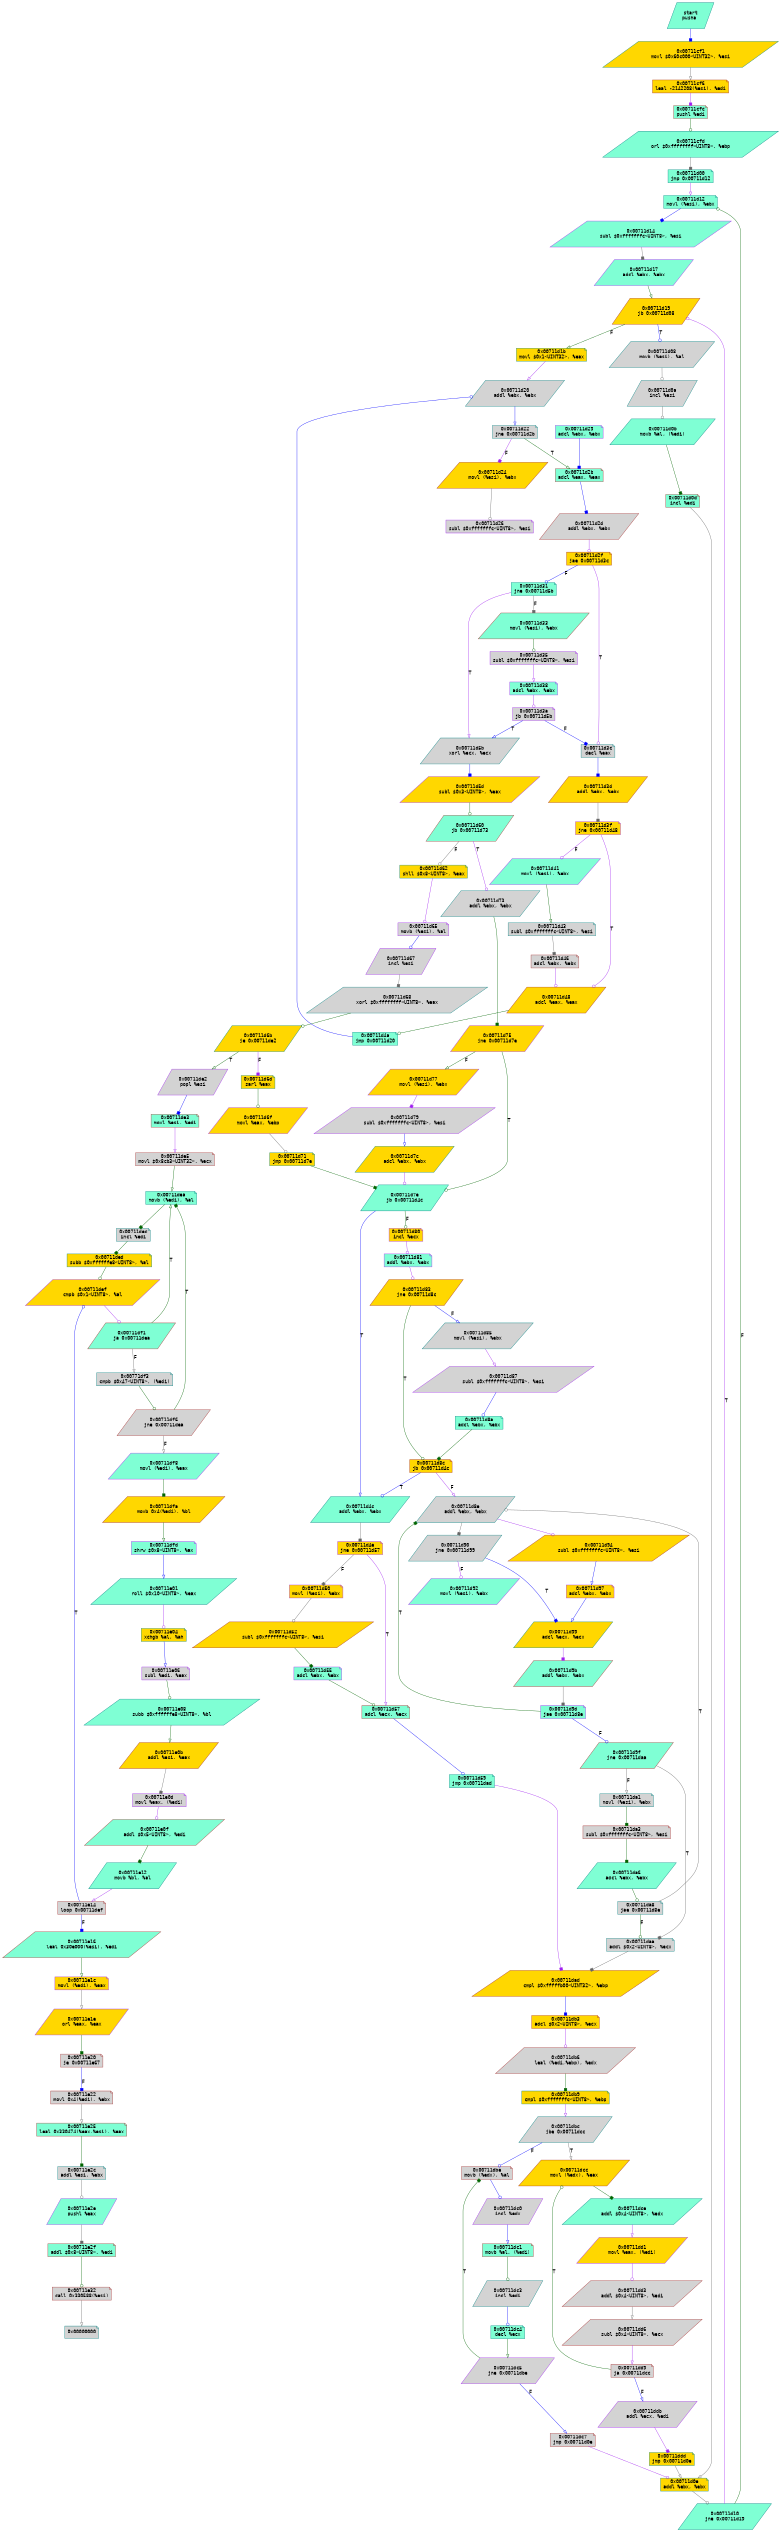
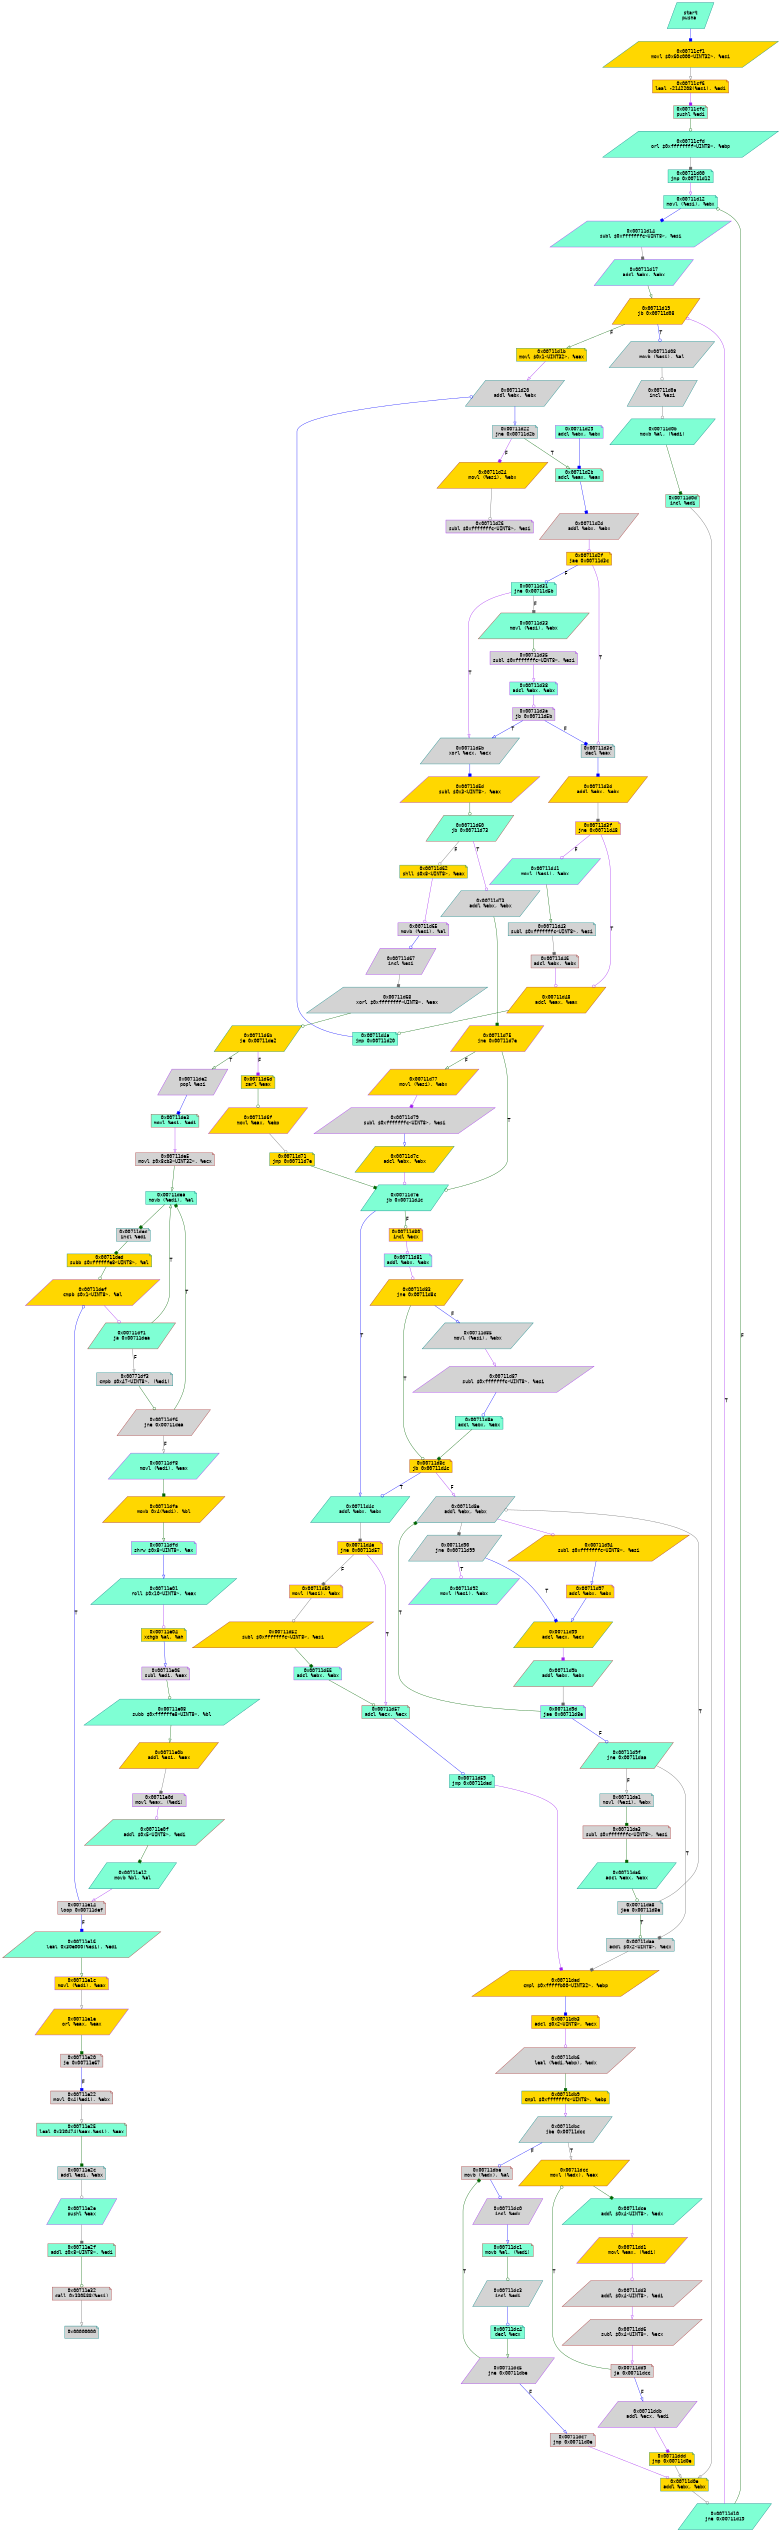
(462, 1570) -> (462, 1570)
(642, 1923) -> (642, 1923)
(632, 2311) -> (632, 2311)
